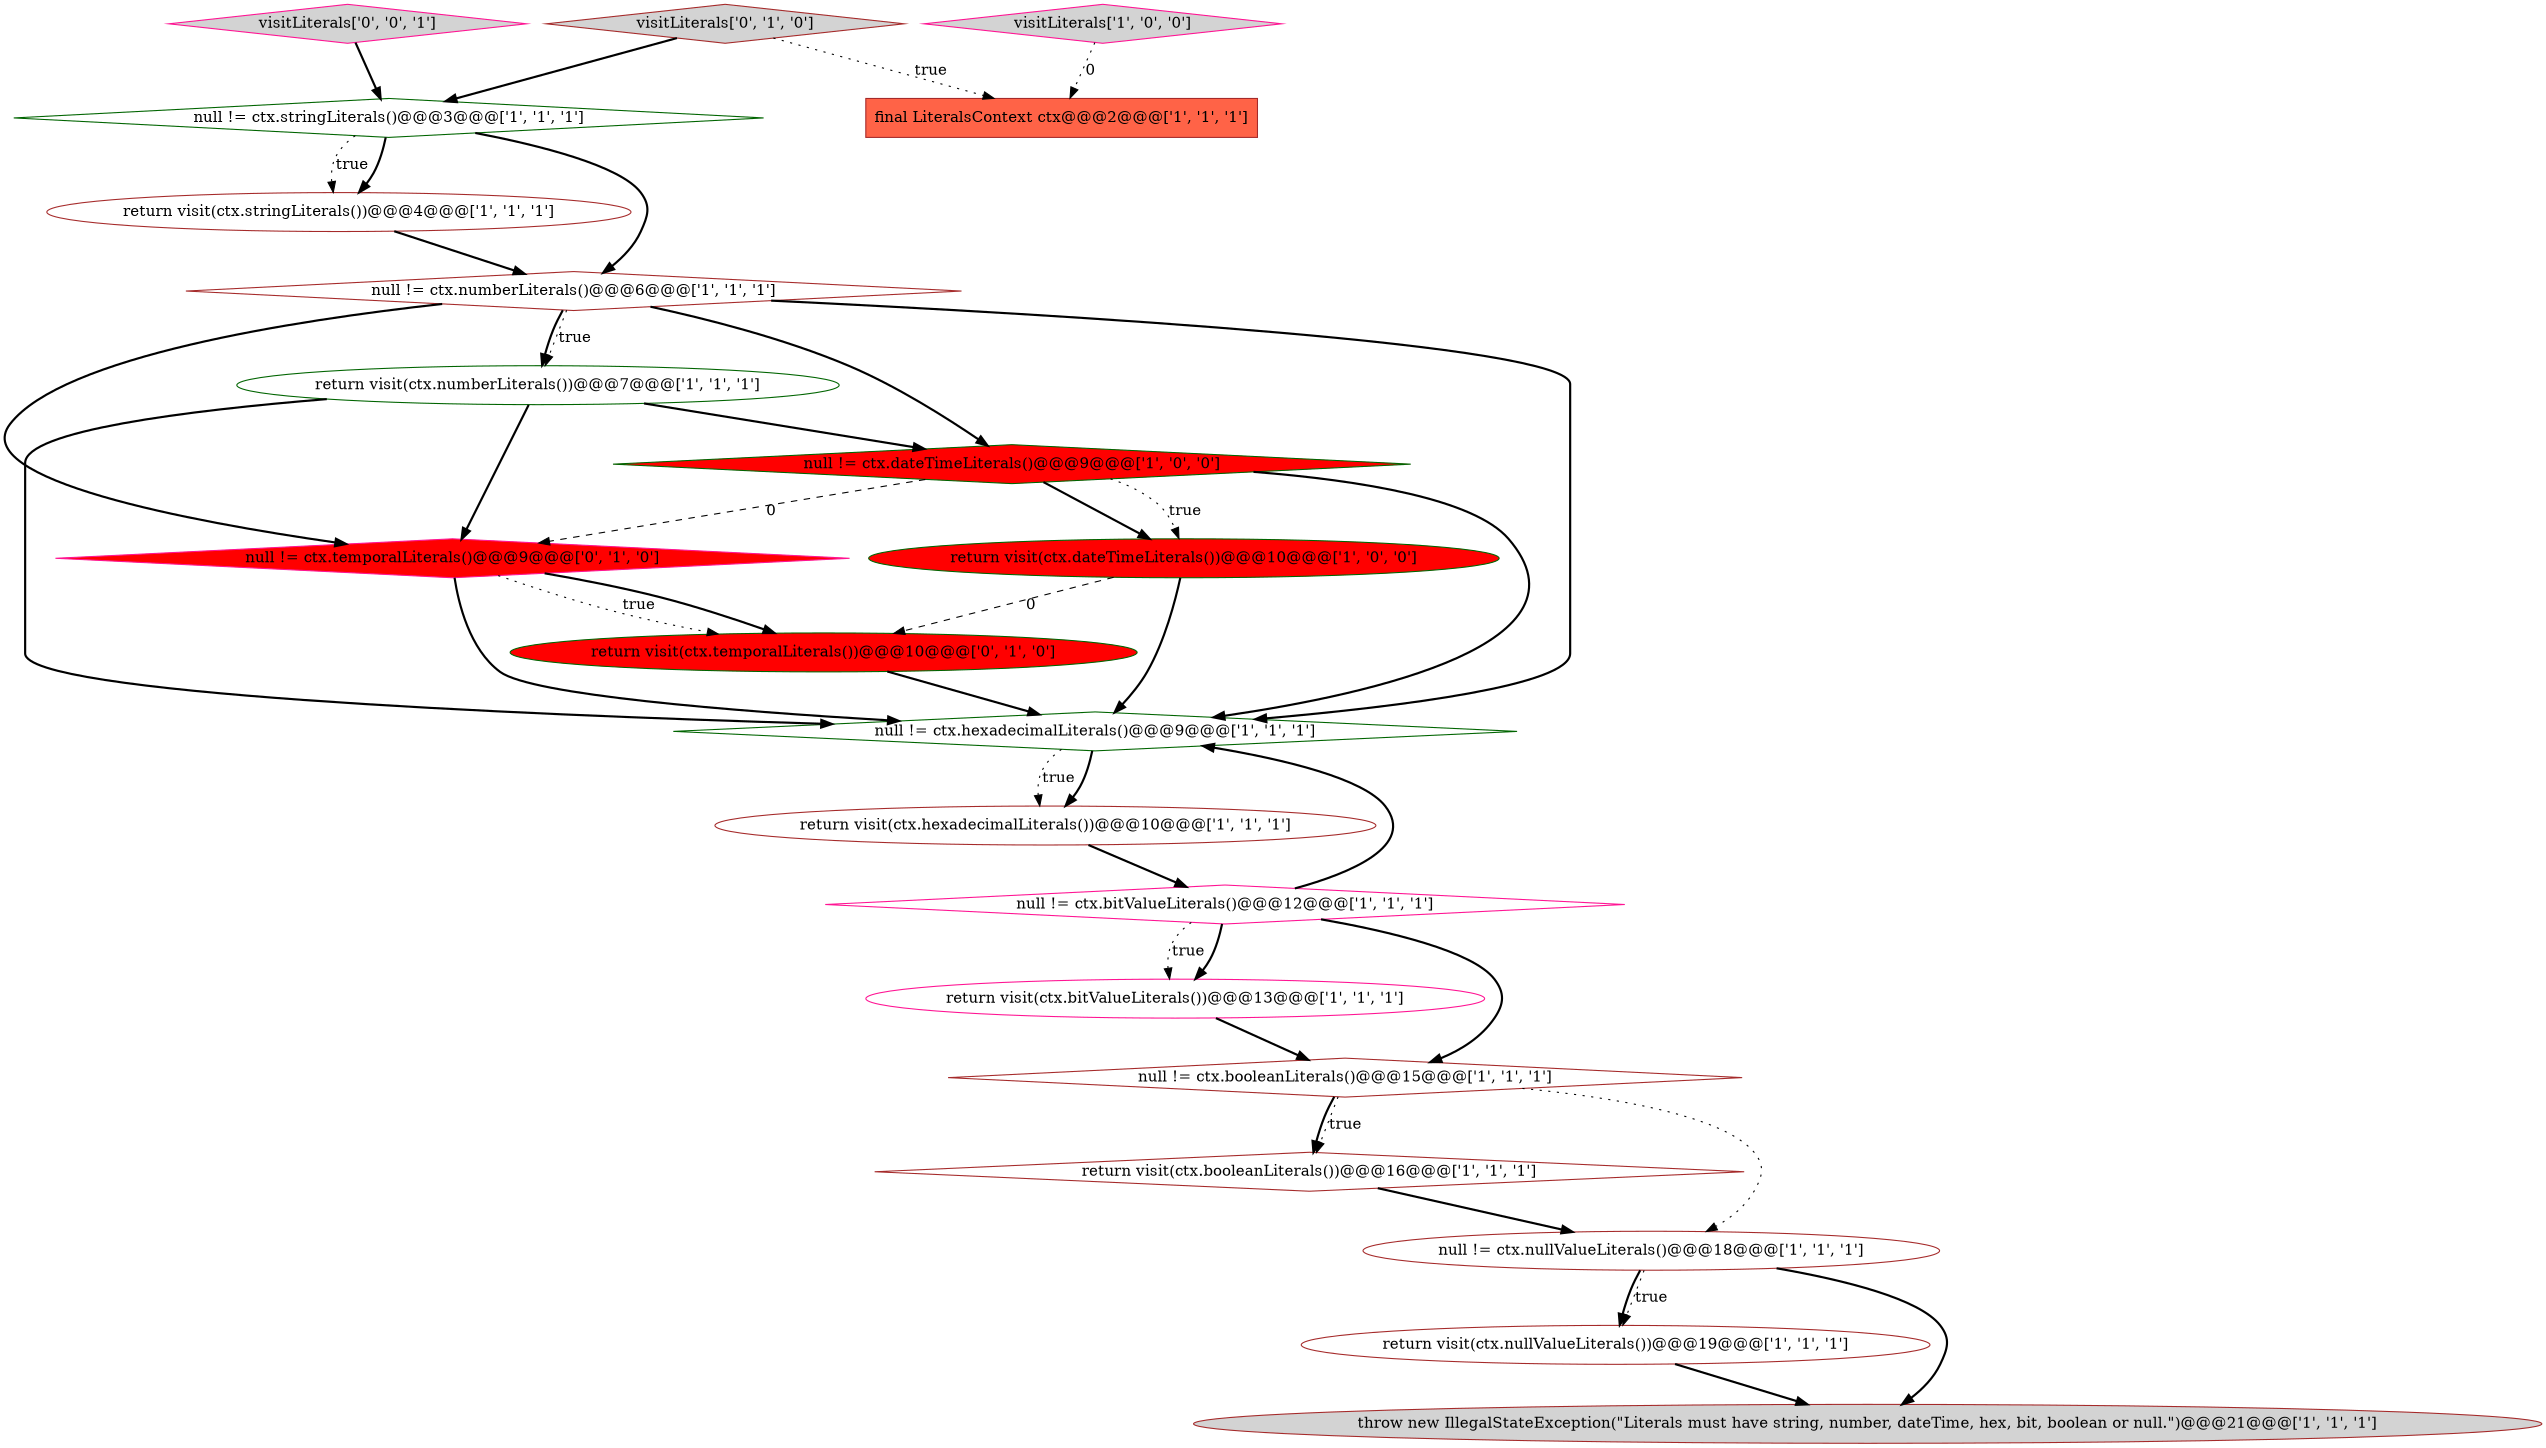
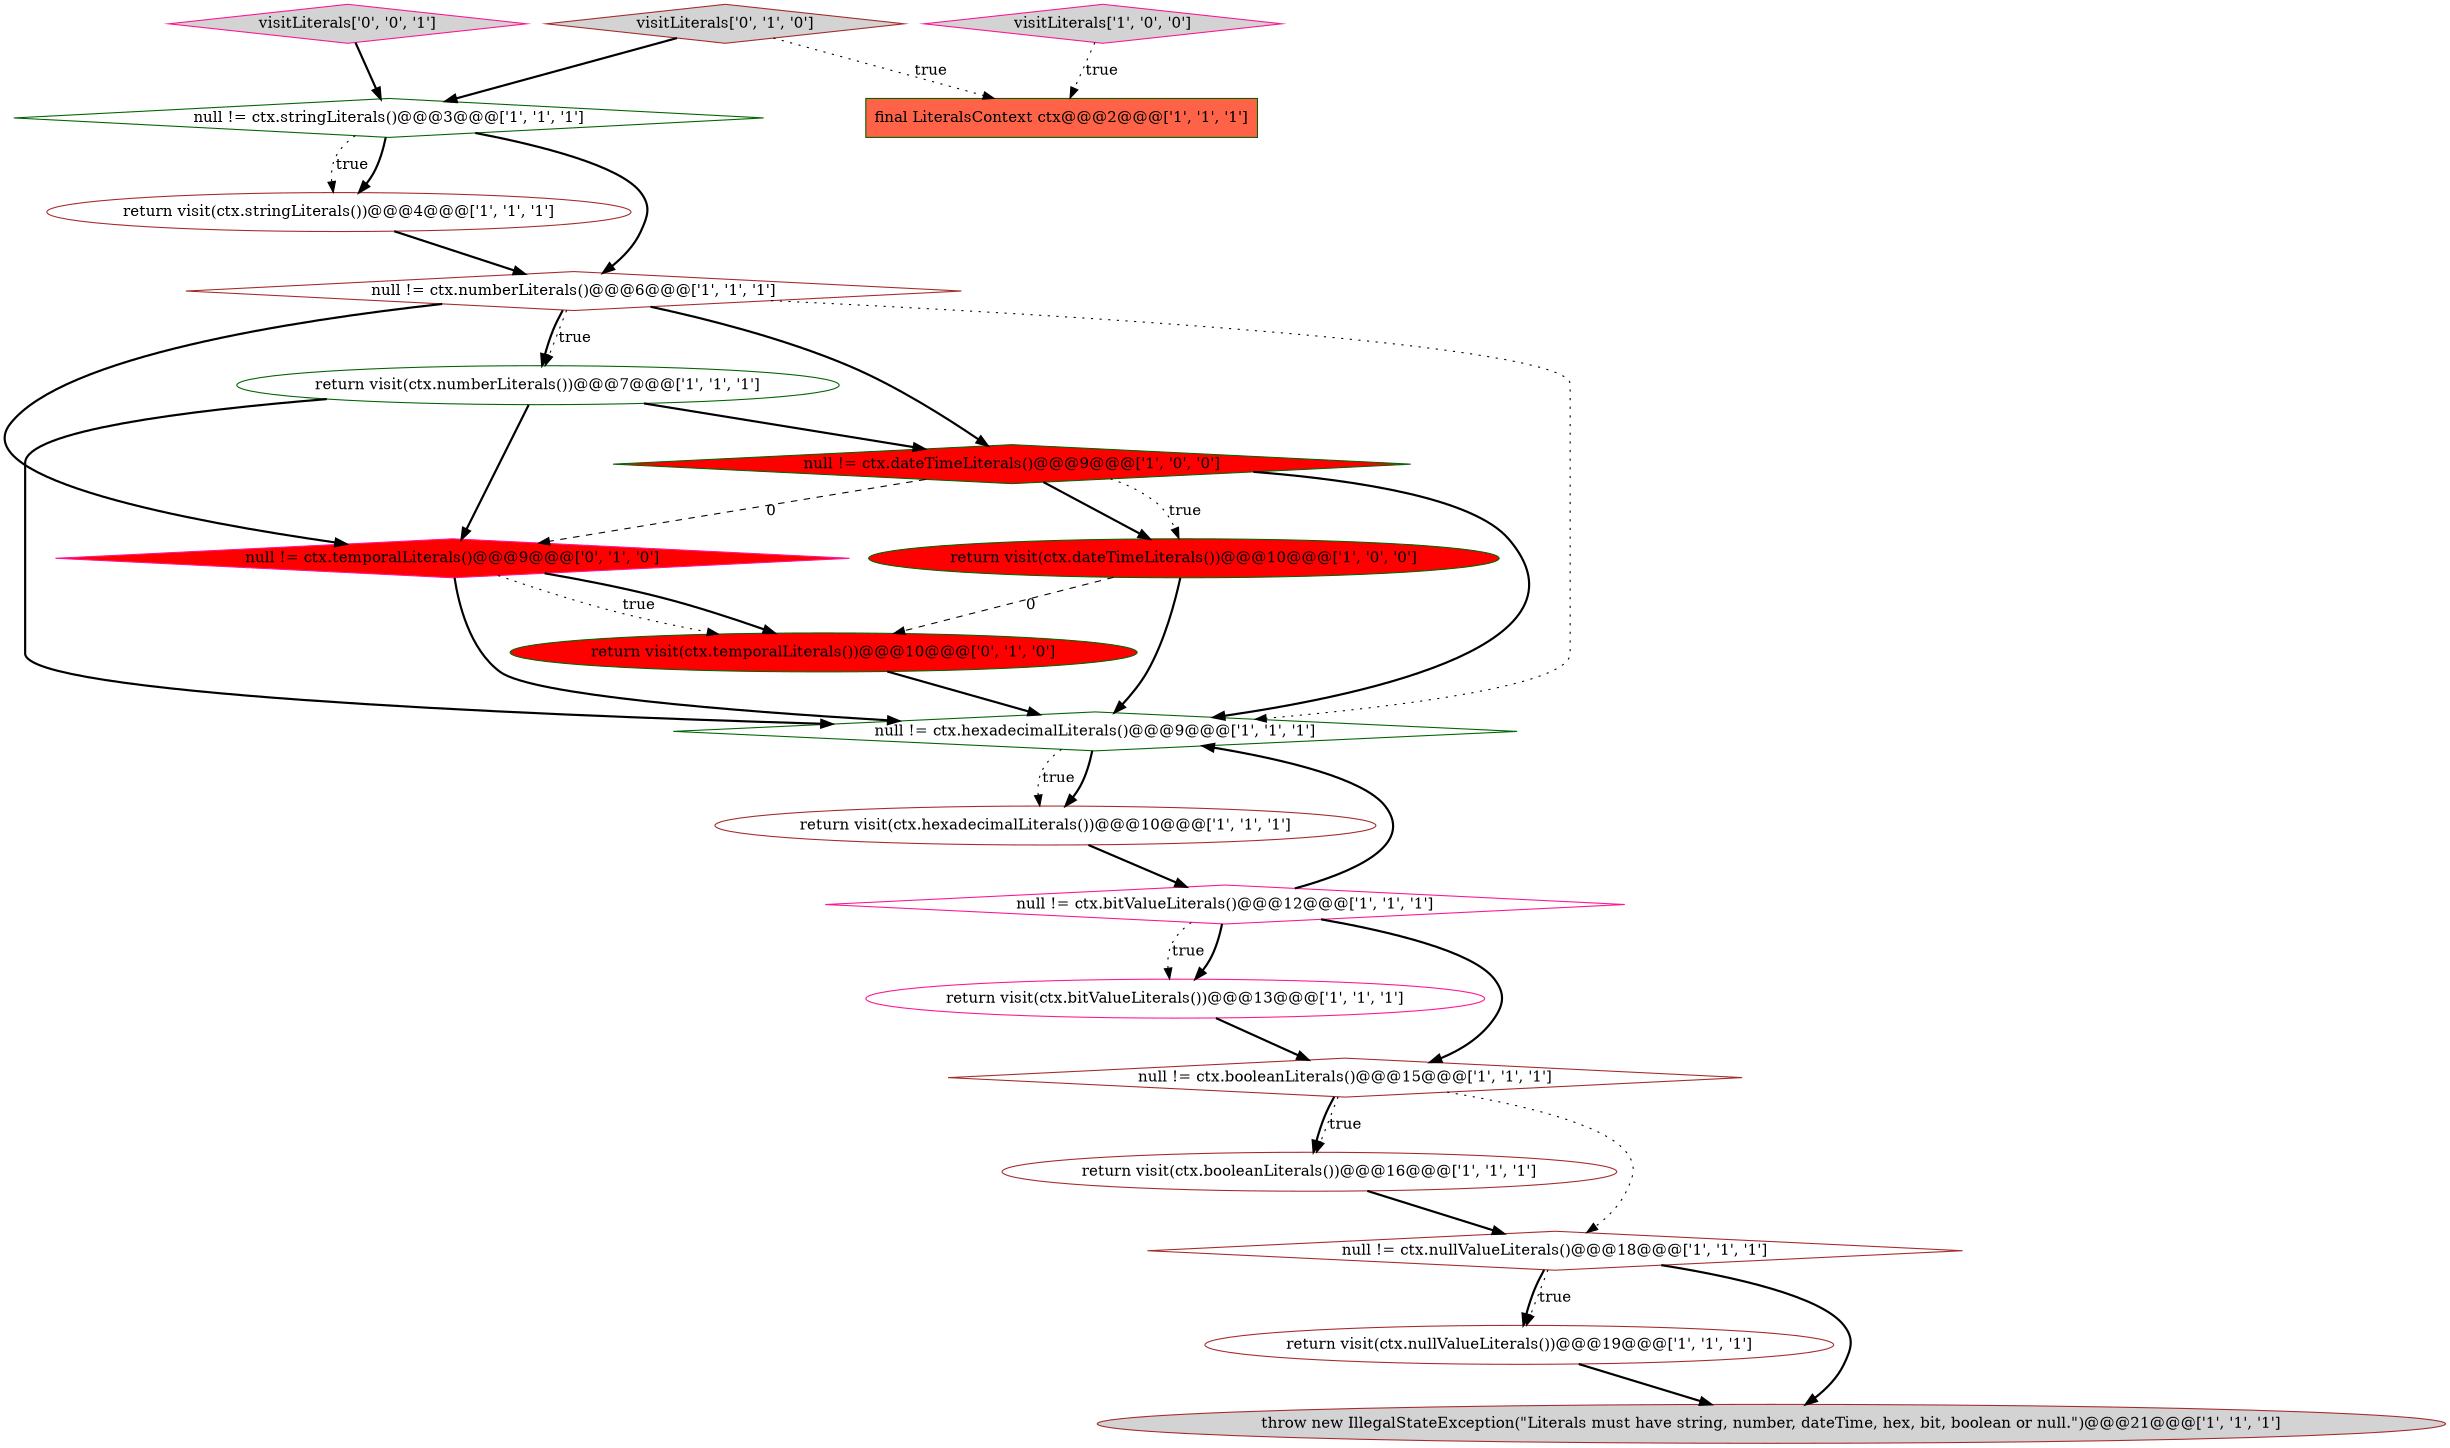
(1091, 71) -> (1102, 71)
(1062, 118) -> (1062, 118)
(1465, 353) -> (1465, 353)
(1309, 1172) -> (1309, 1172)
(1651, 1251) -> (1555, 1251)
